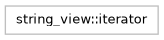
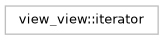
(82, 20) -> (82, 20)
